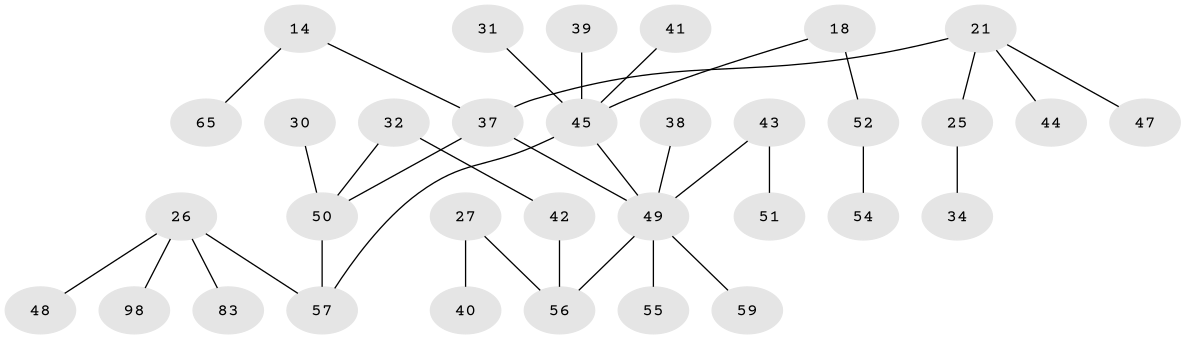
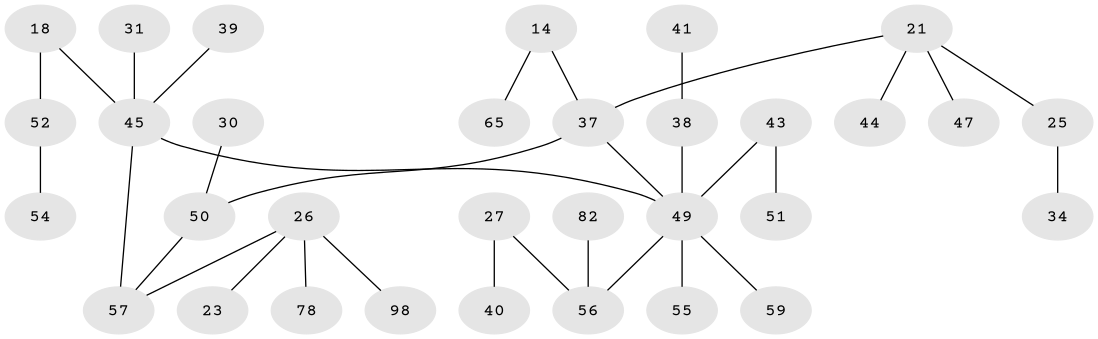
(637, 67) -> (682, 75)
(394, 123) -> none
(559, 216) -> (588, 216)
(40, 310) -> (306, 310)
(228, 310) -> (213, 310)
